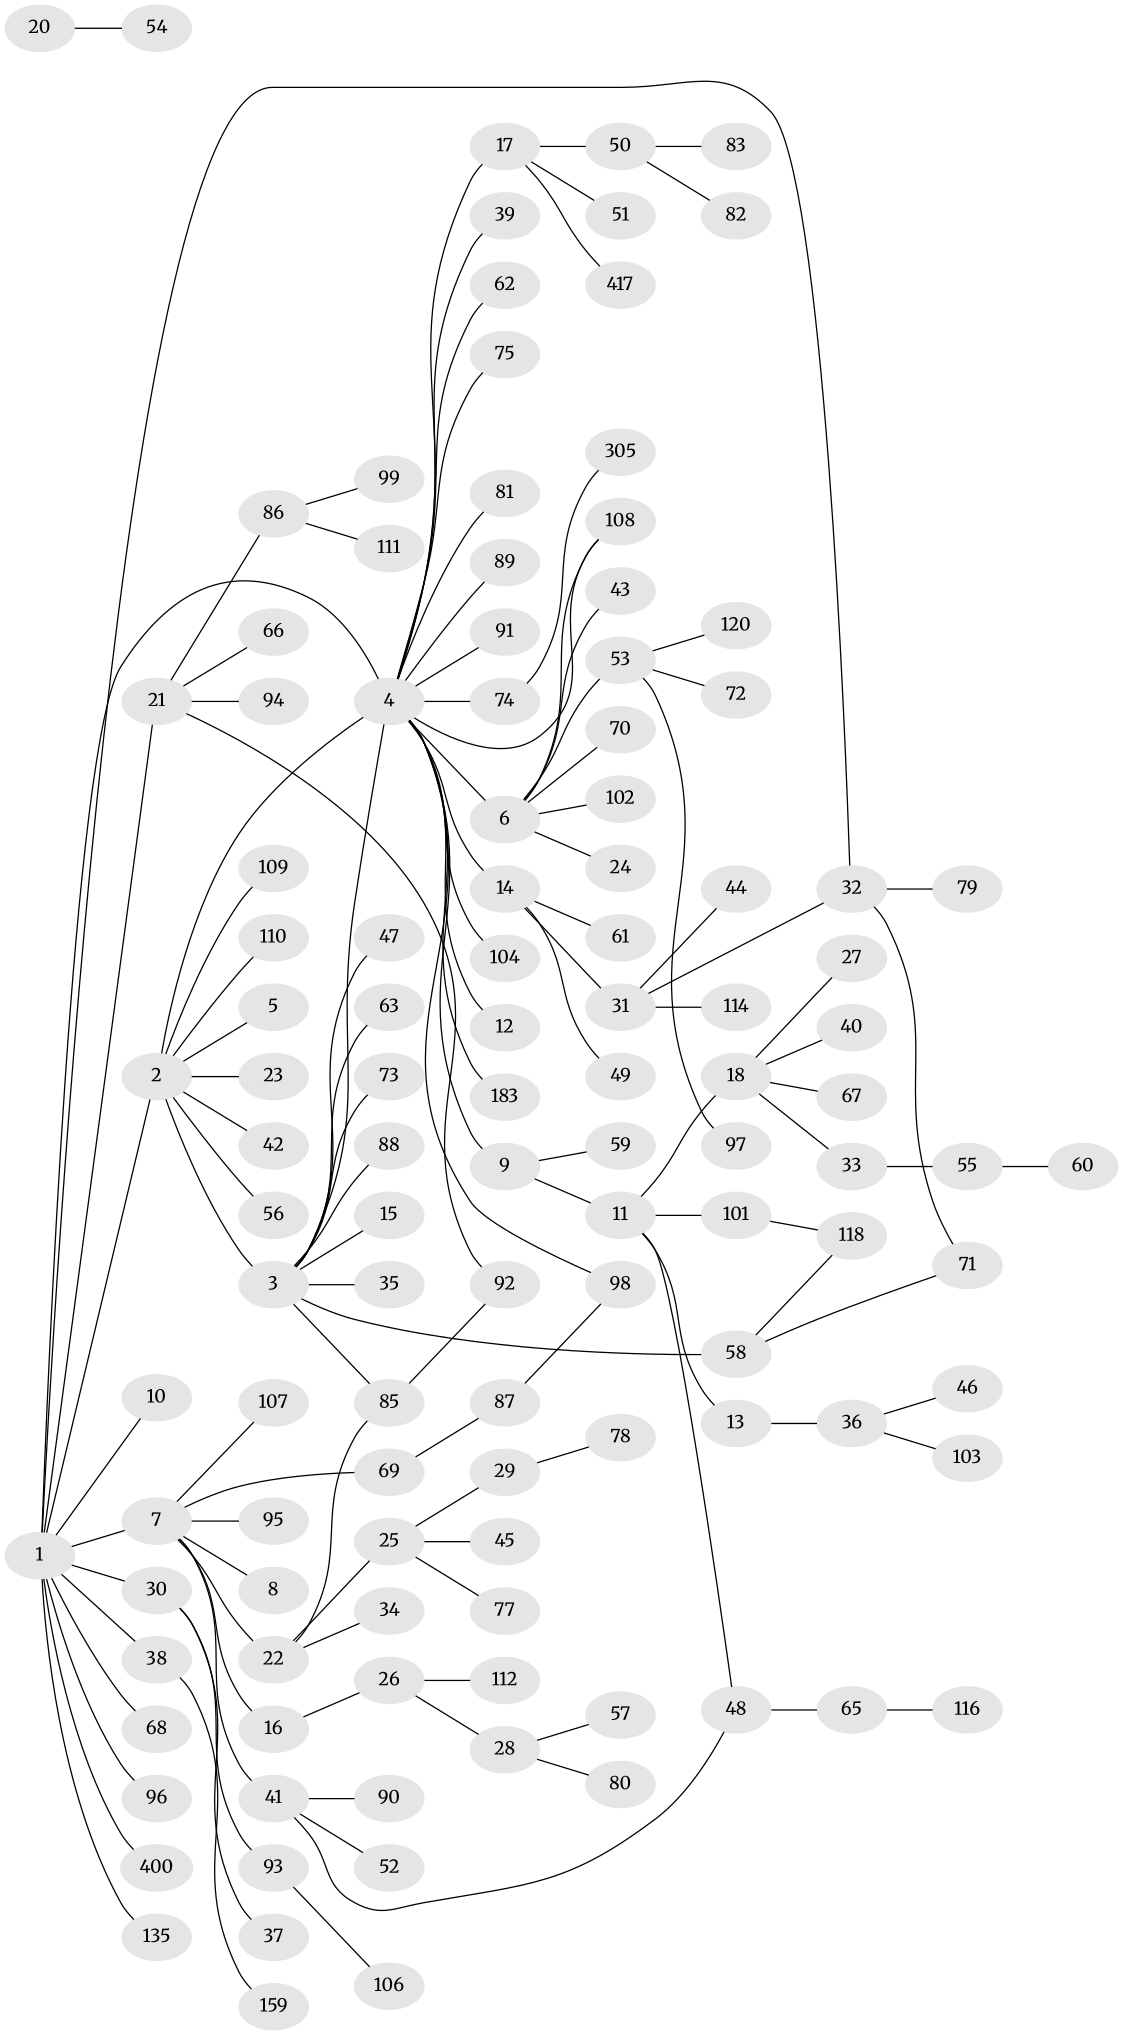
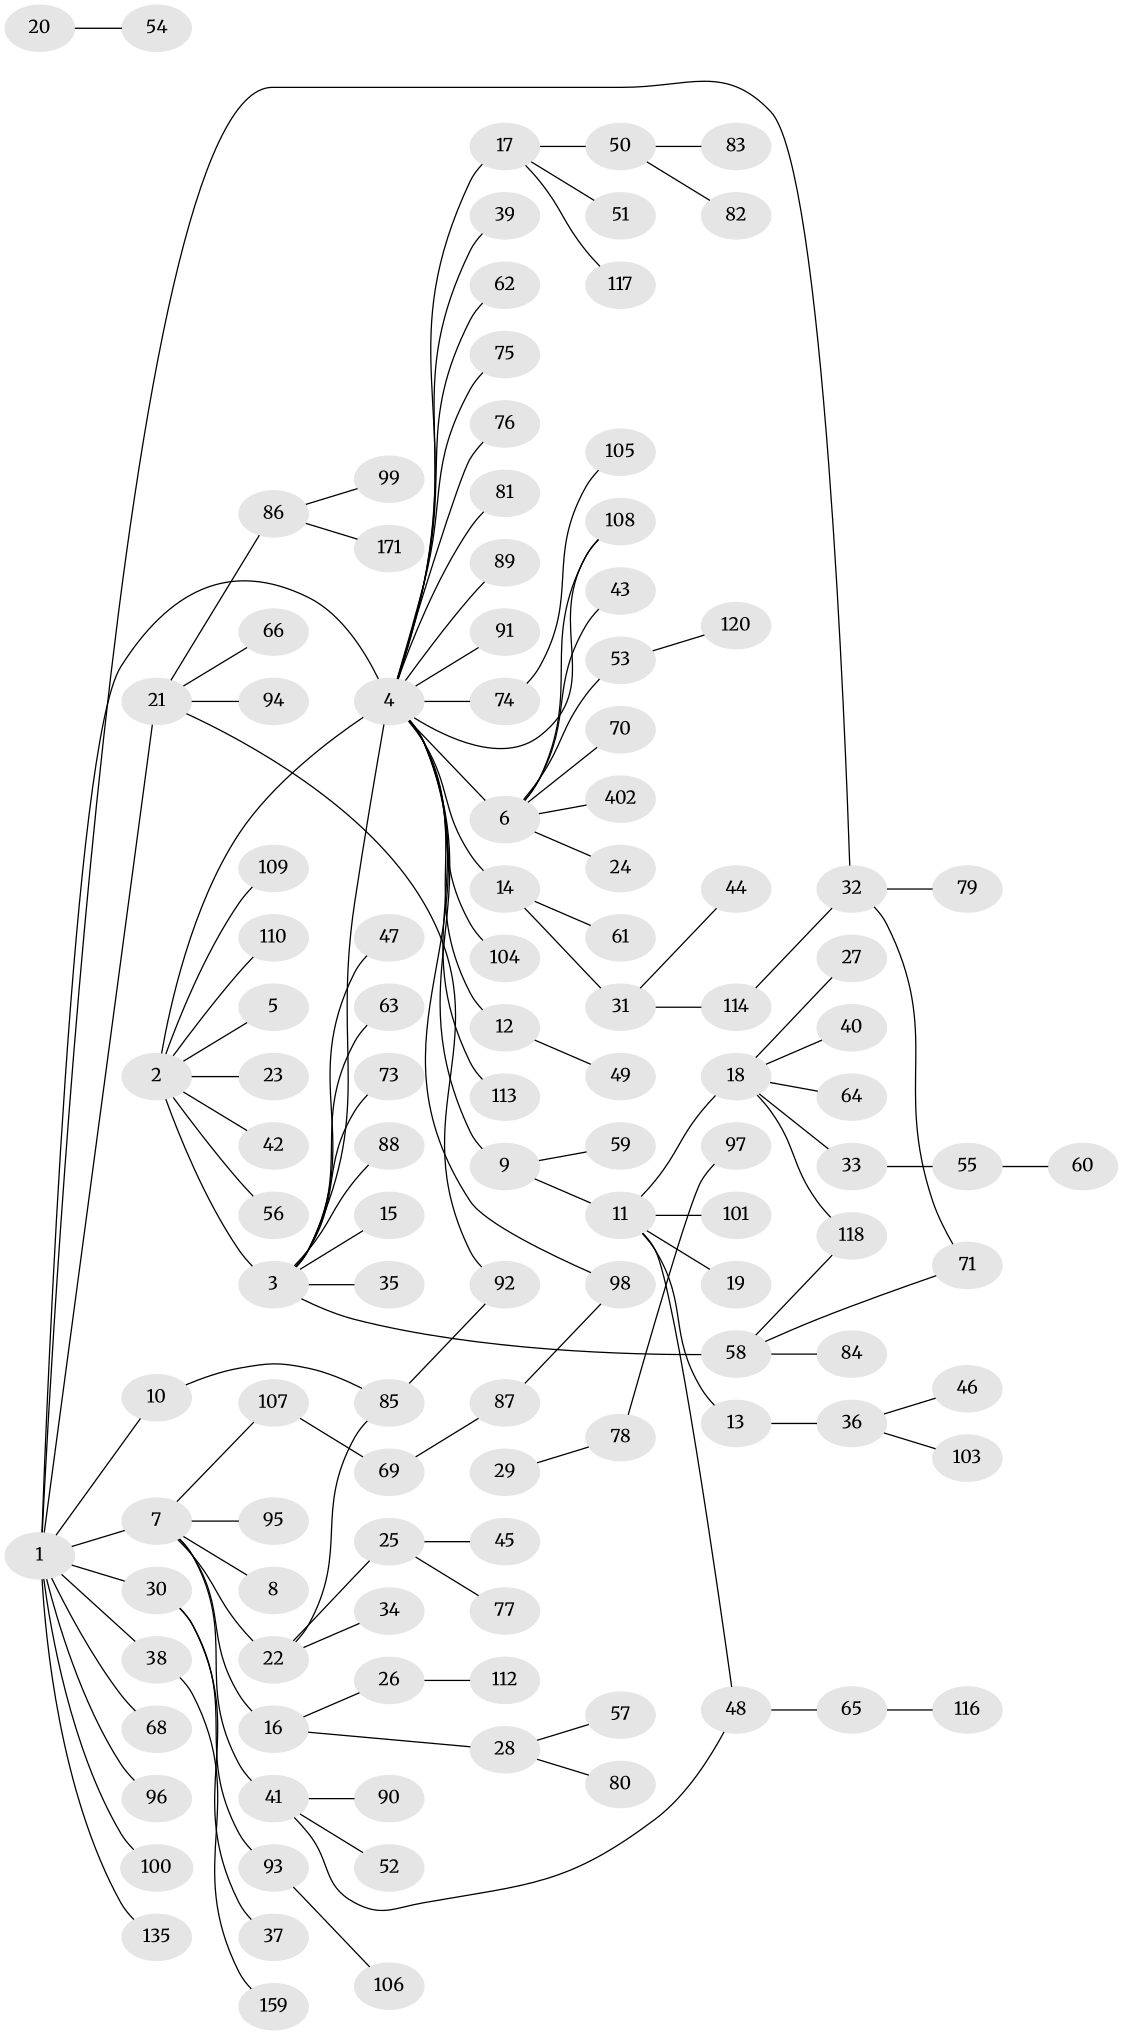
(621, 285) -> (621, 285)
none -> (505, 424)
(621, 452) -> (621, 452)
(389, 549) -> (389, 549)
(736, 695) -> none
(621, 799) -> (621, 799)
(678, 903) -> (660, 1306)
(736, 948) -> (794, 948)
(563, 983) -> (563, 1052)
(505, 1097) -> (505, 1097)
(852, 1097) -> (852, 1097)
(794, 1226) -> (794, 1156)
none -> (736, 1285)
(98, 1316) -> none
(332, 1344) -> (274, 1364)
none -> (852, 1354)
(267, 1481) -> (331, 1438)
(447, 1507) -> none
(447, 1715) -> (389, 1740)
(157, 1868) -> (157, 1868)
